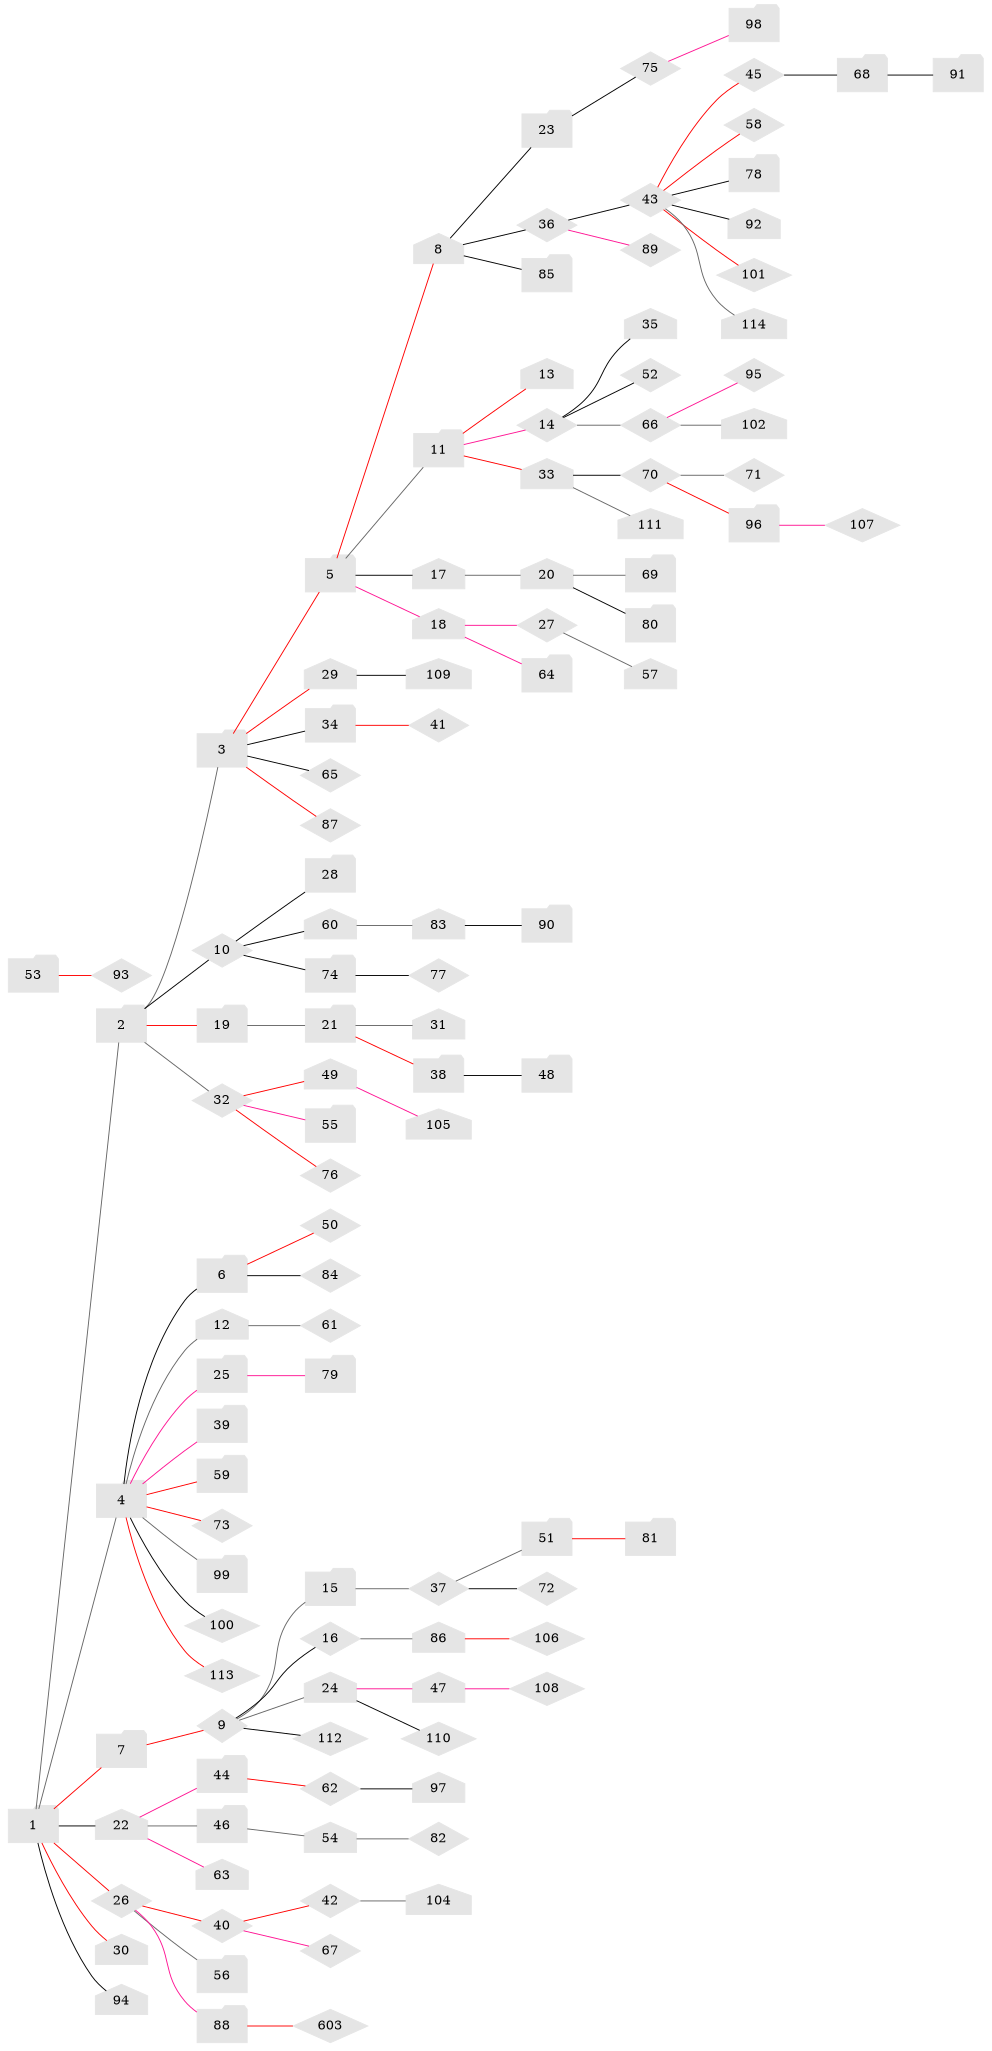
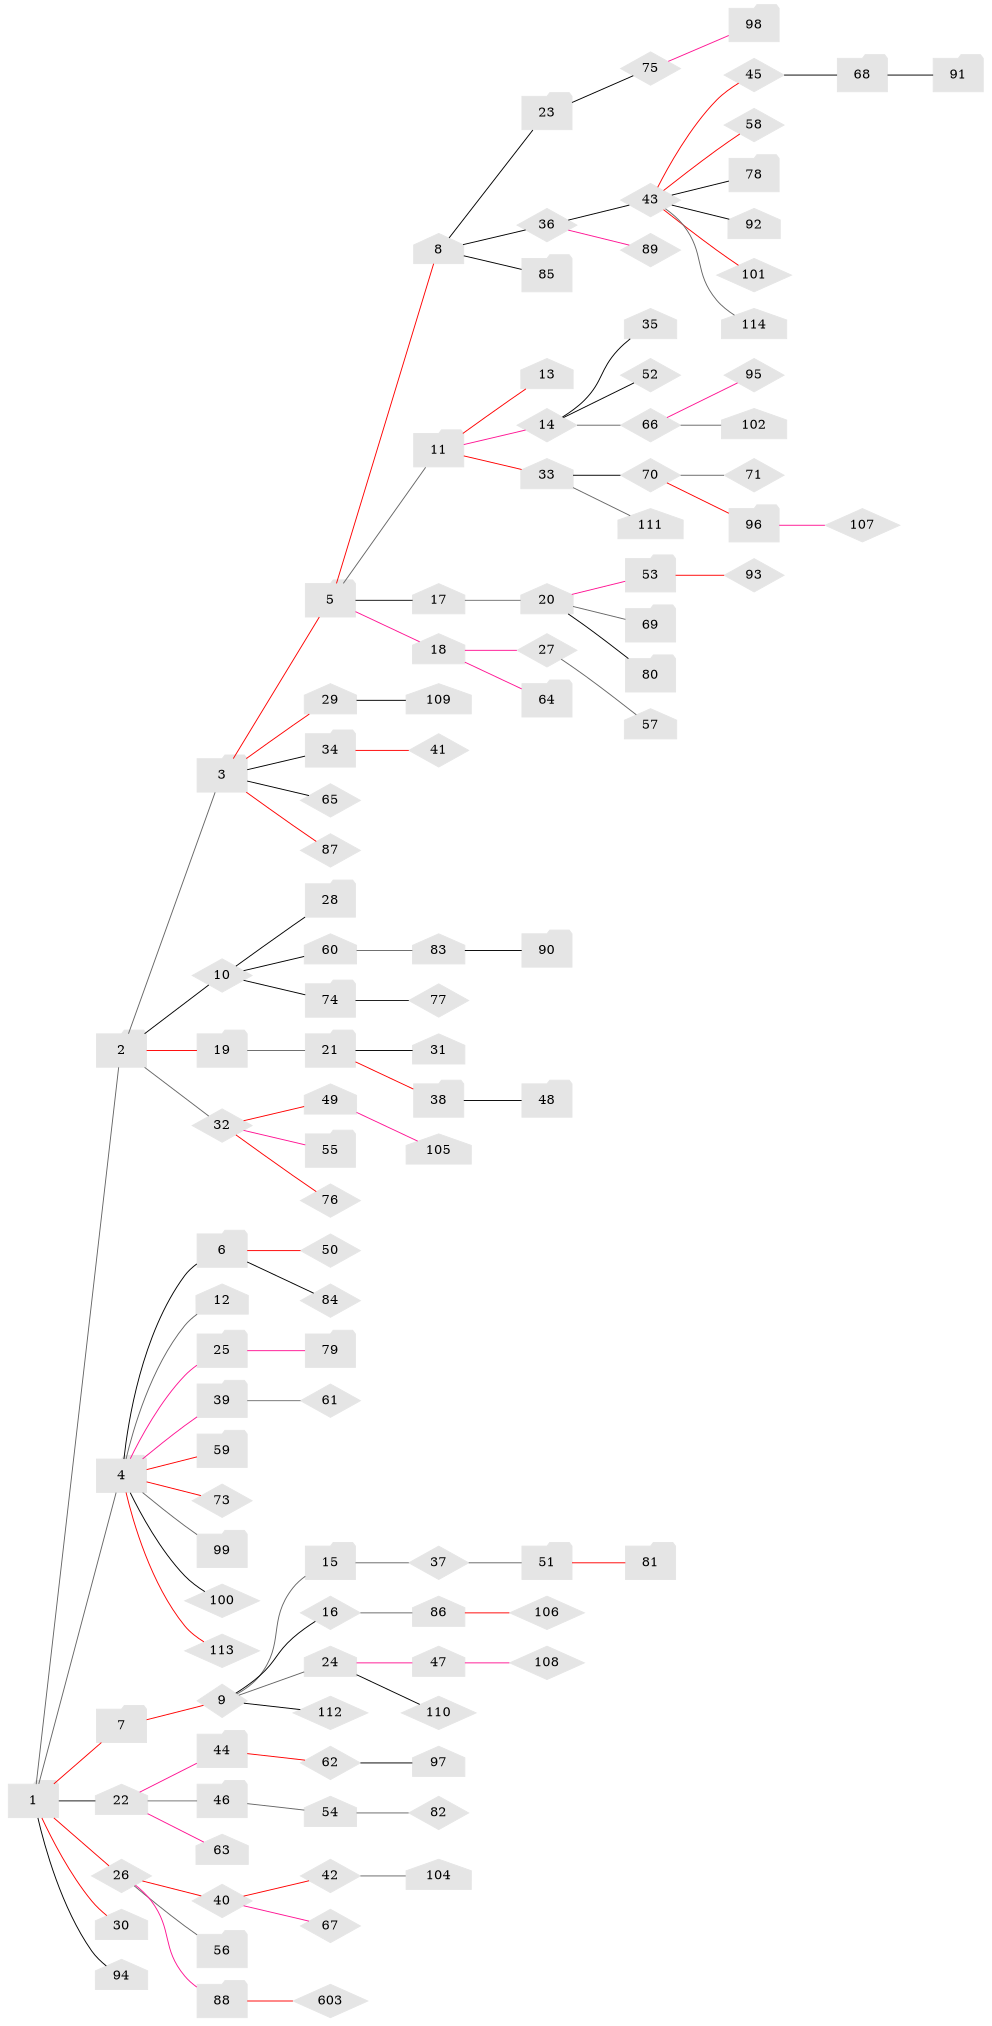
none -> (598, 588)
(384, 1026) -> (384, 1051)
(274, 1326) -> (274, 1401)
(547, 1589) -> none
